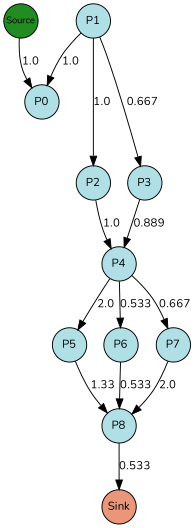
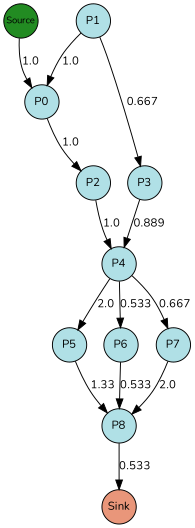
(93, 97) -> (58, 143)
